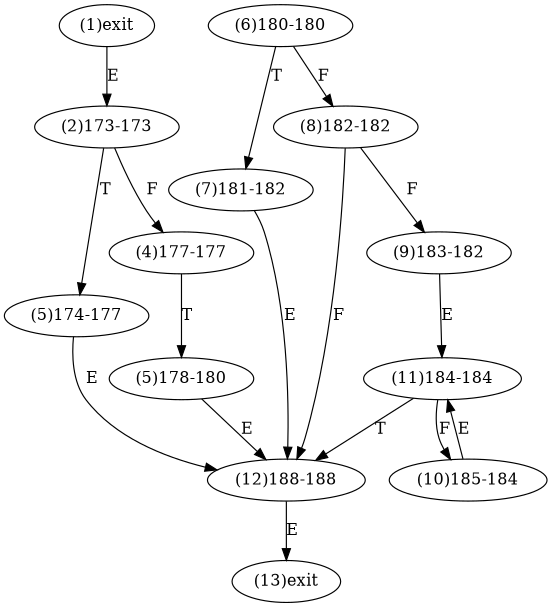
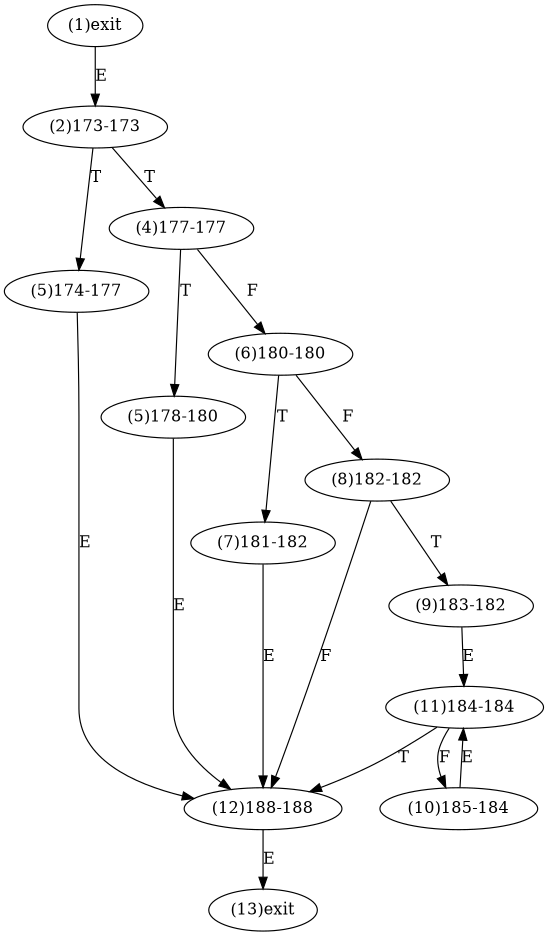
(152, 190) -> (150, 178)
(412, 190) -> (437, 543)
none -> (227, 287)
